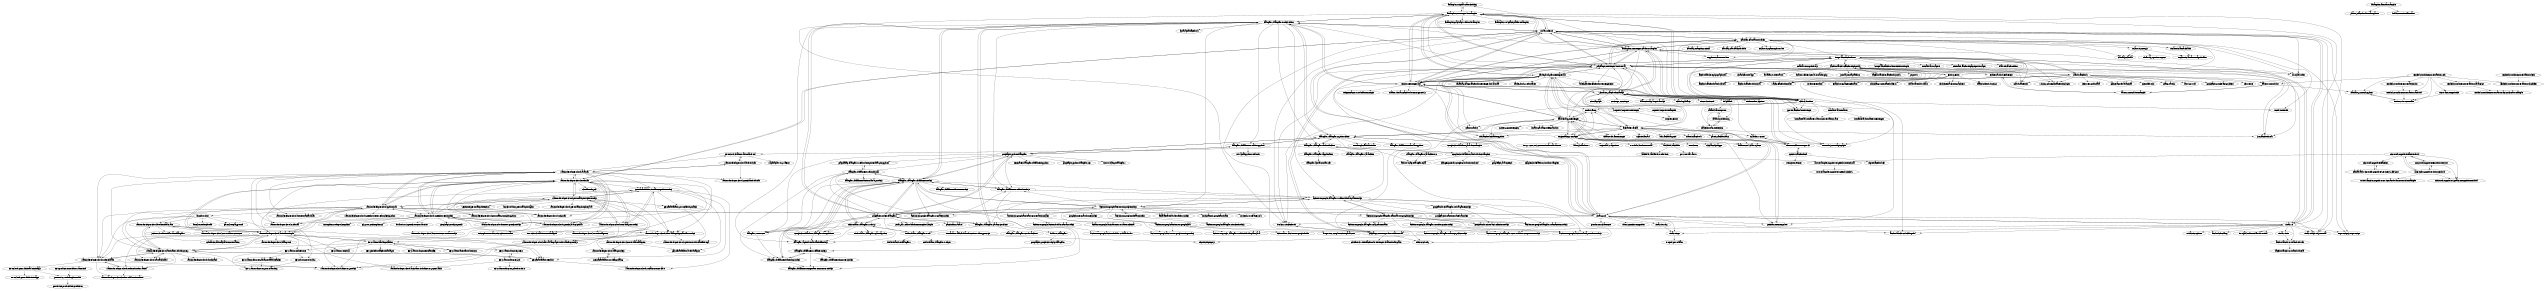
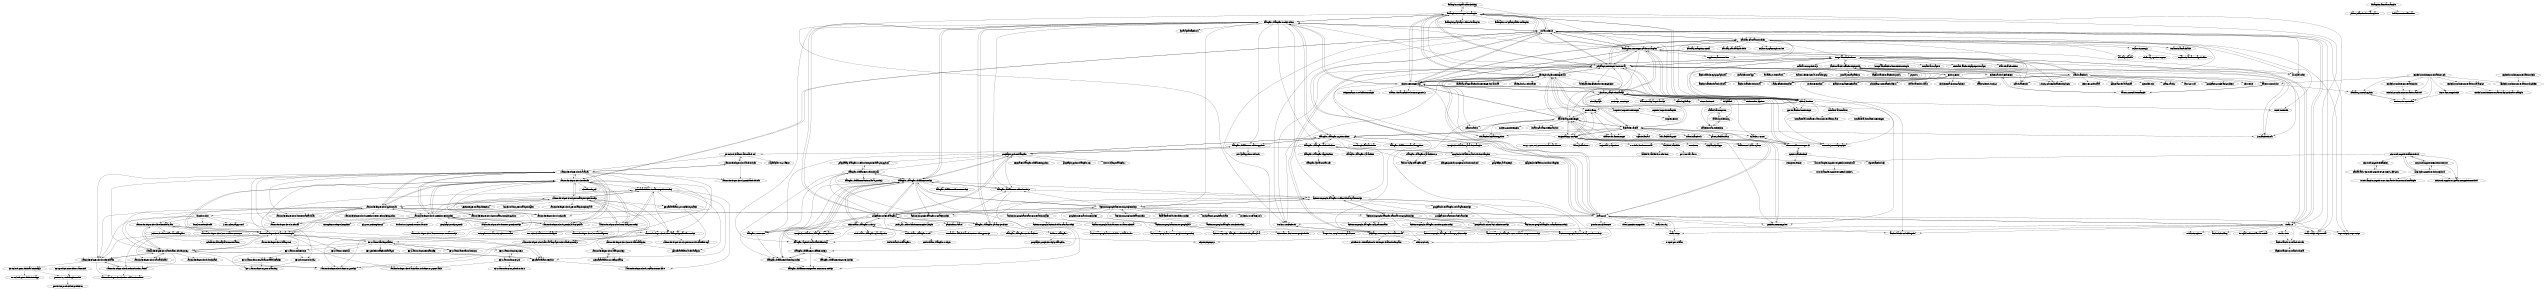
(1672, 126) -> (1601, 123)
(233, 225) -> (233, 225)
